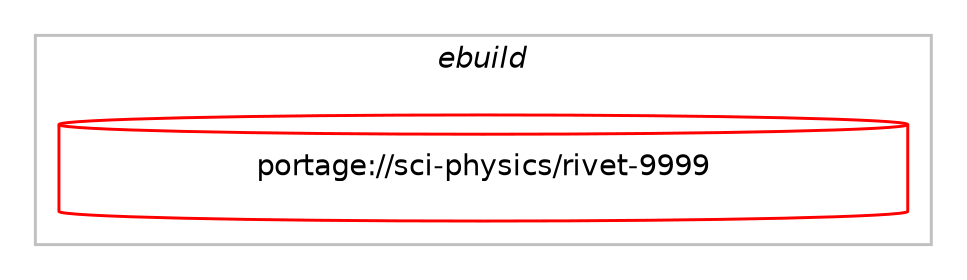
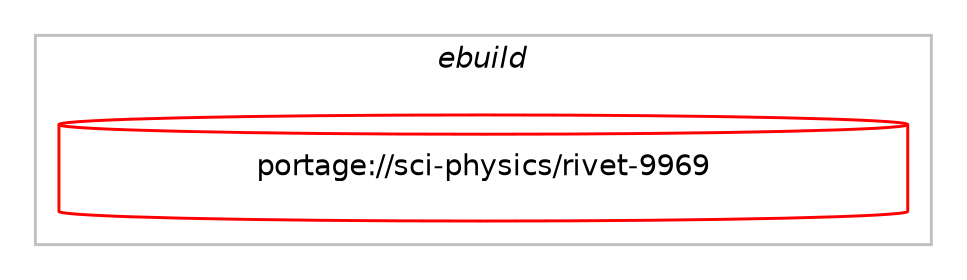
(483, 168) -> (483, 168)
